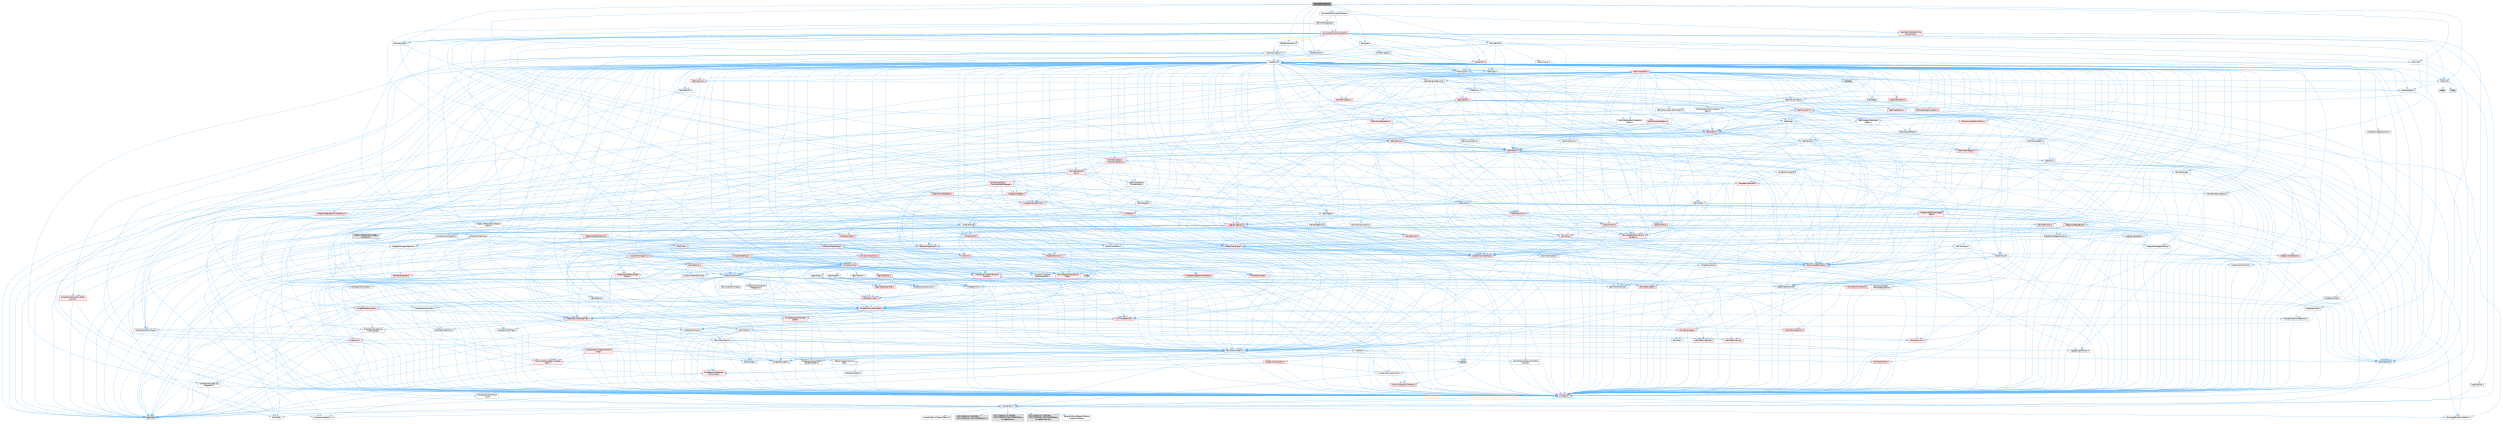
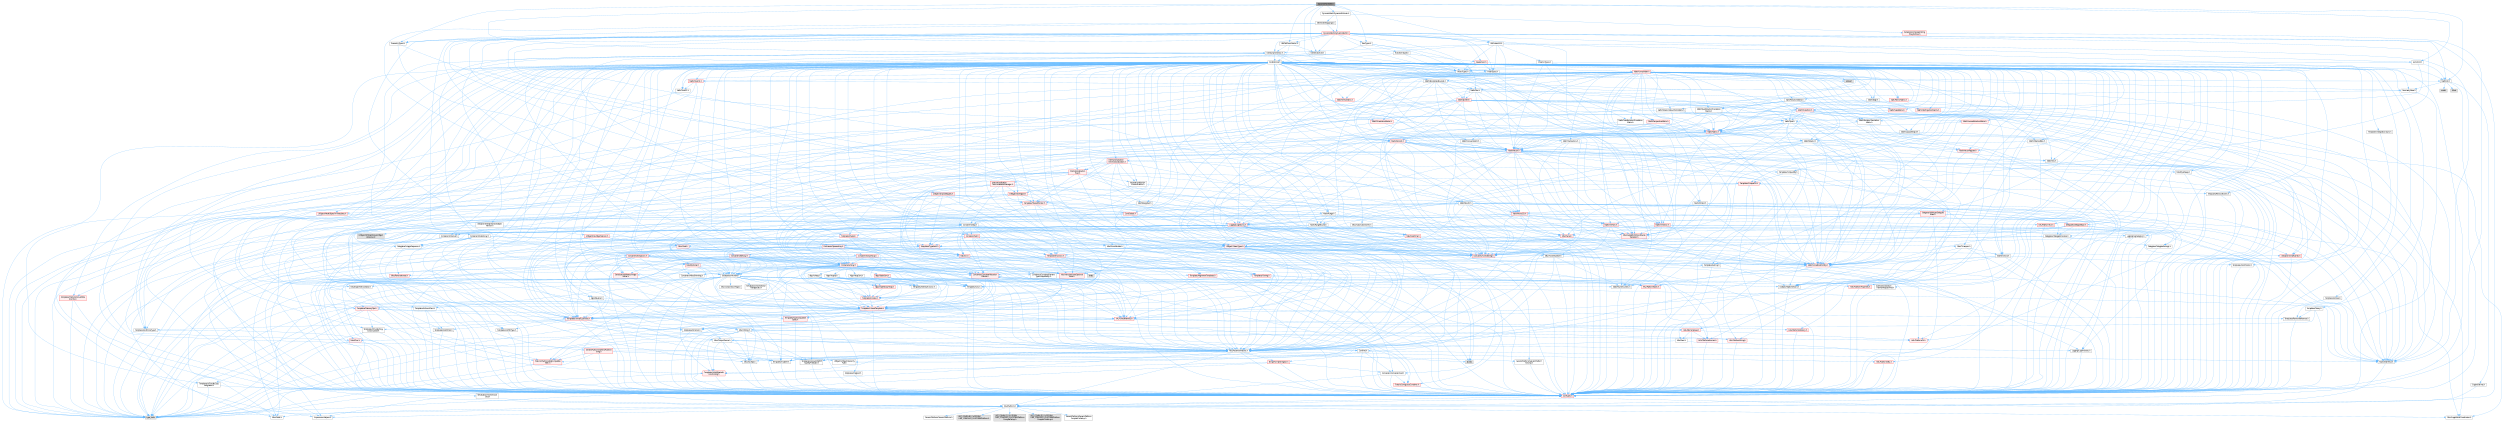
(446, 236) -> (449, 236)
(1042, 276) -> (1043, 276)
